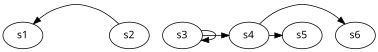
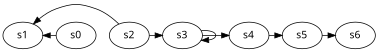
(298, 5) -> (325, 35)
none -> (76, 35)
none -> (152, 35)
